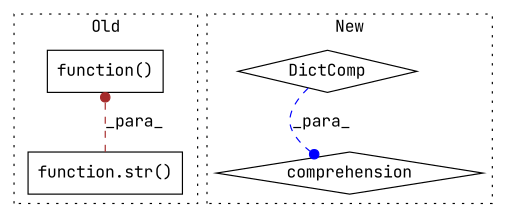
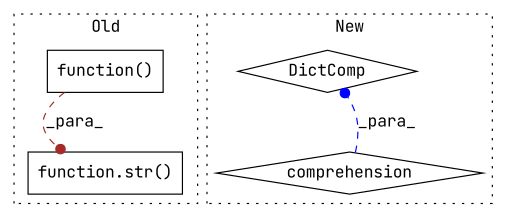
(290, 120) -> (358, 124)
(105, 127) -> (44, 118)
